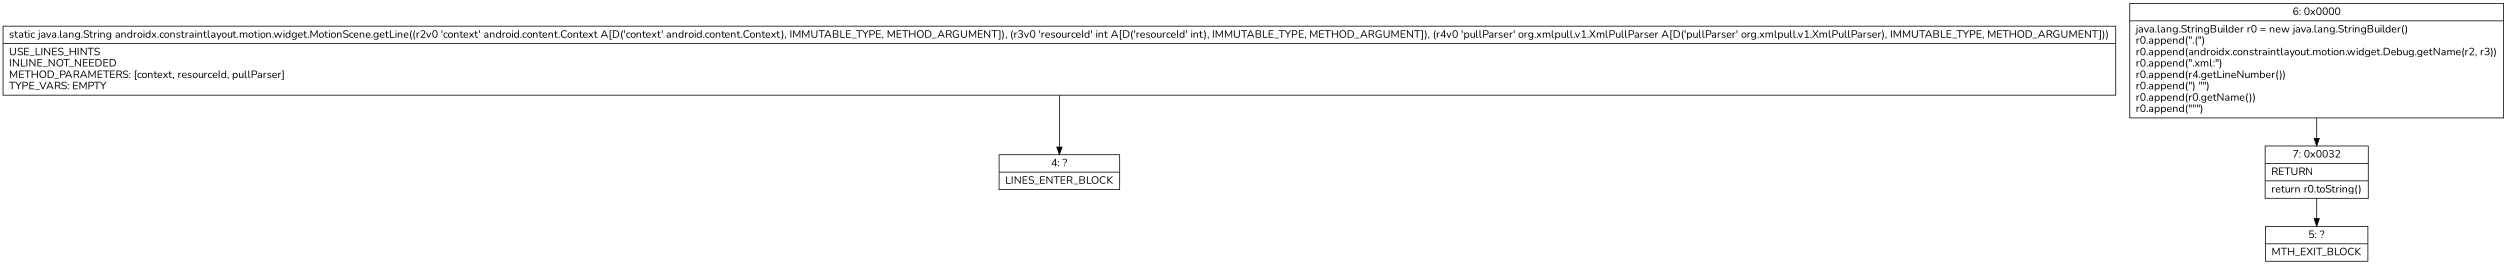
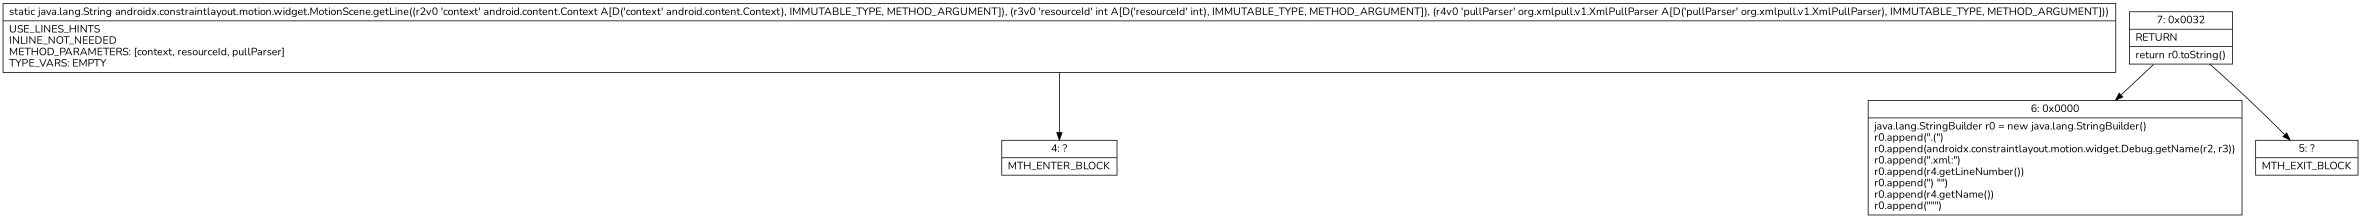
(2196, 97) -> (1935, 195)
(2317, 128) -> (2137, 80)
(1059, 180) -> (1059, 166)
